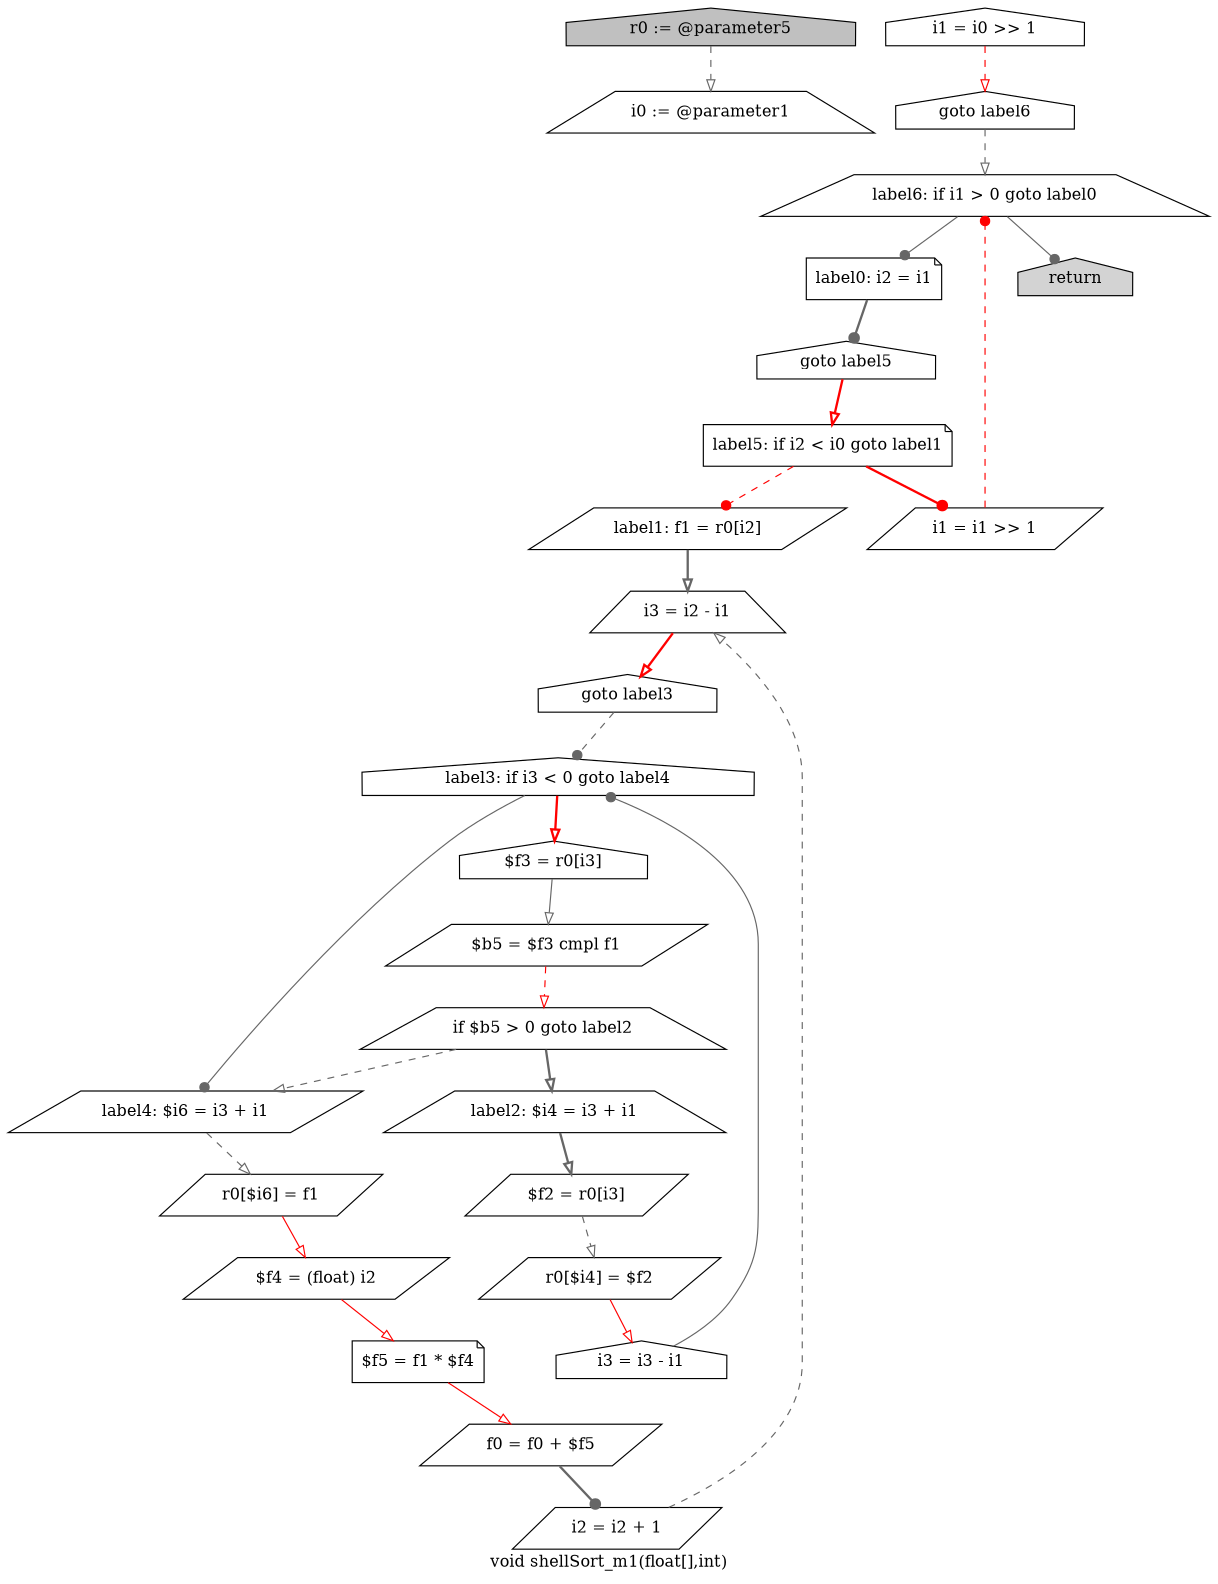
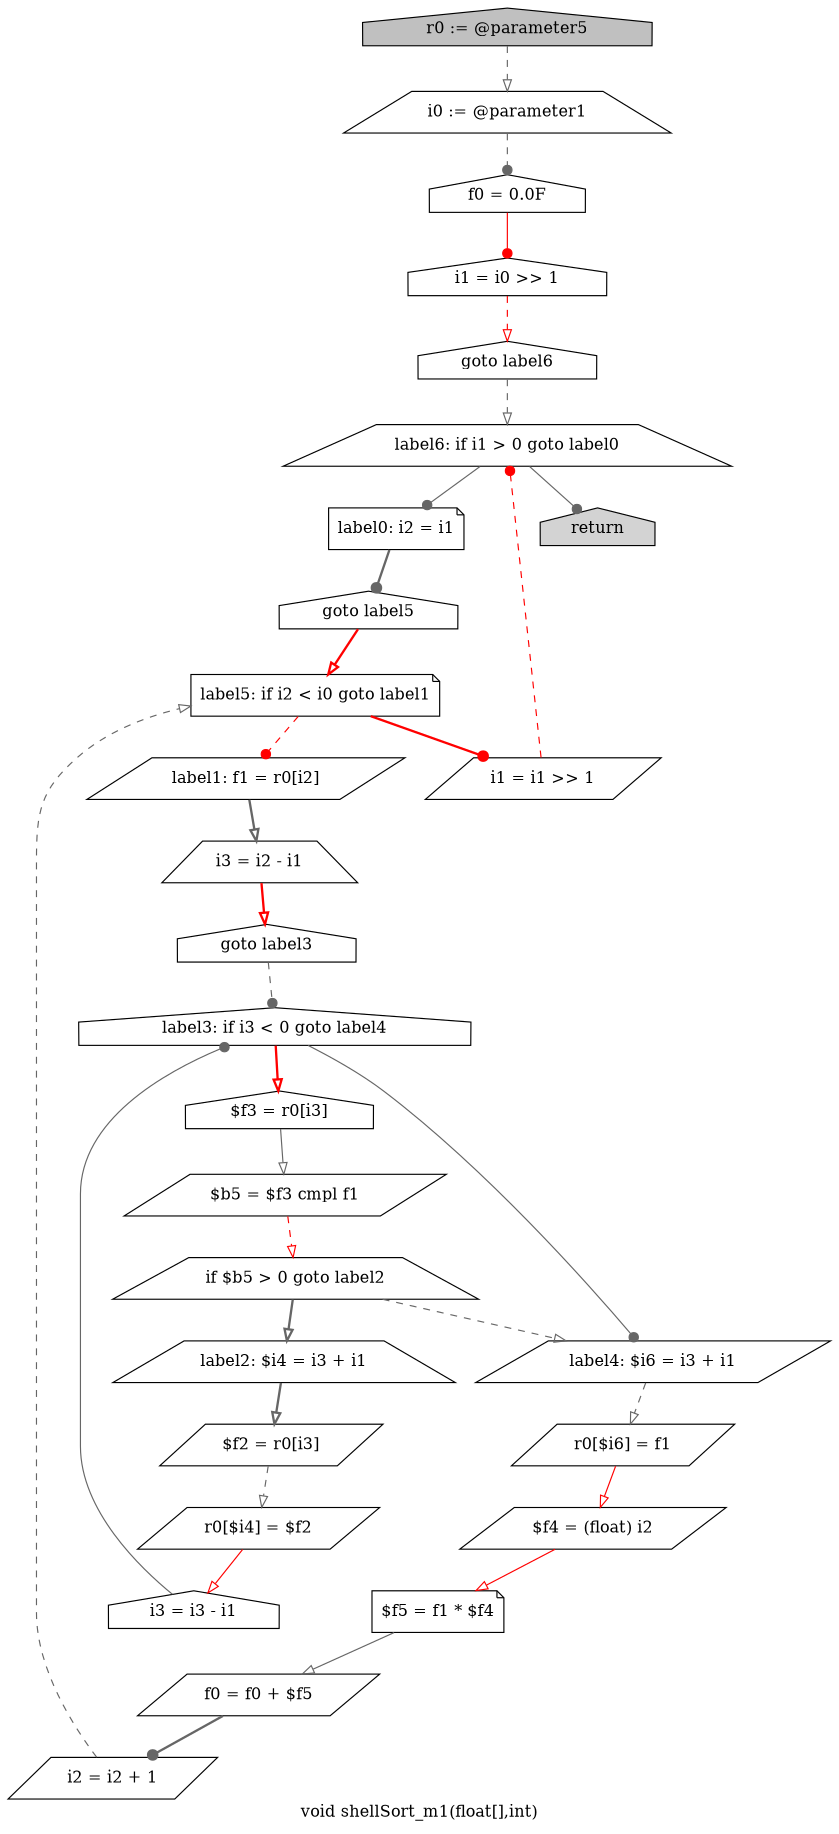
none -> (507, 196)
(802, 1093) -> (36, 1201)
(475, 1400) -> (354, 1651)
